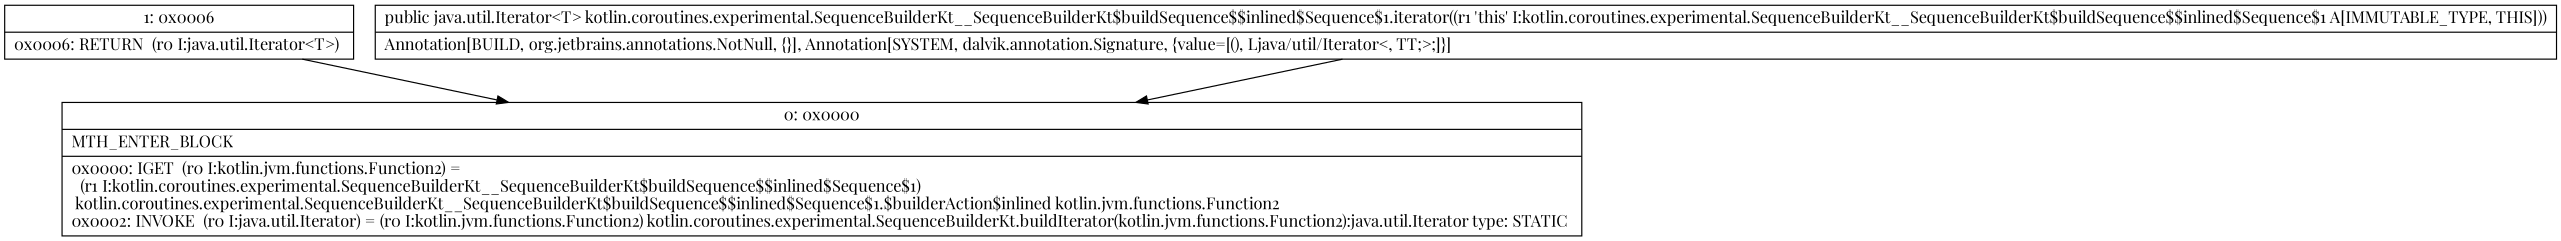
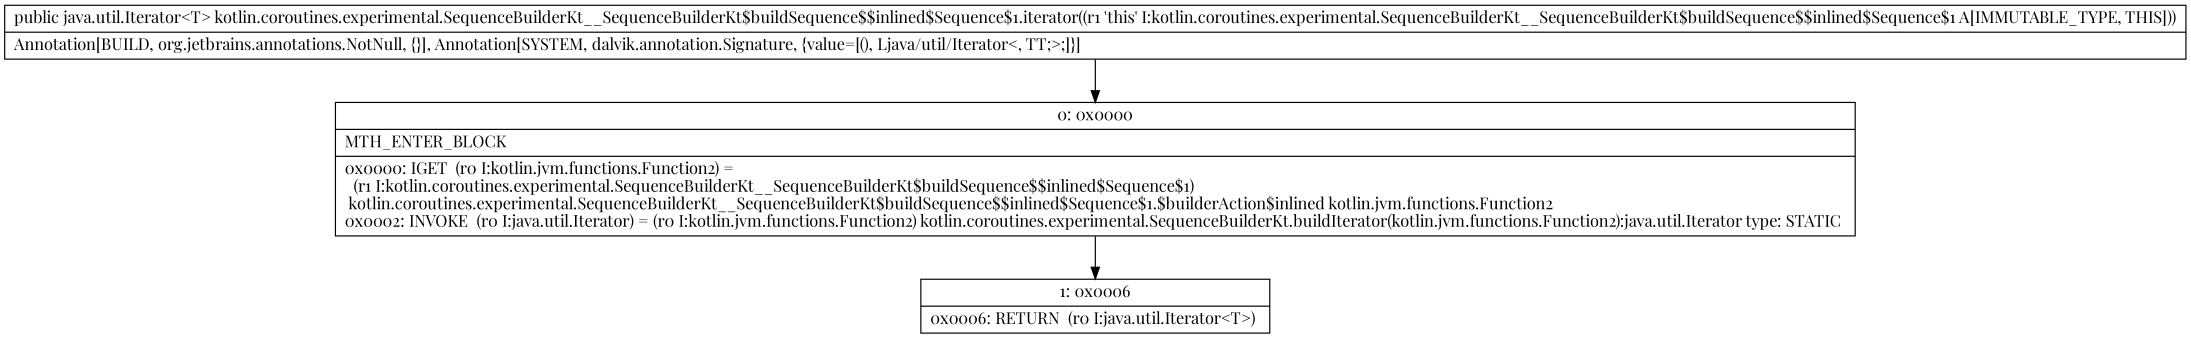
(400, 80) -> (1095, 252)
